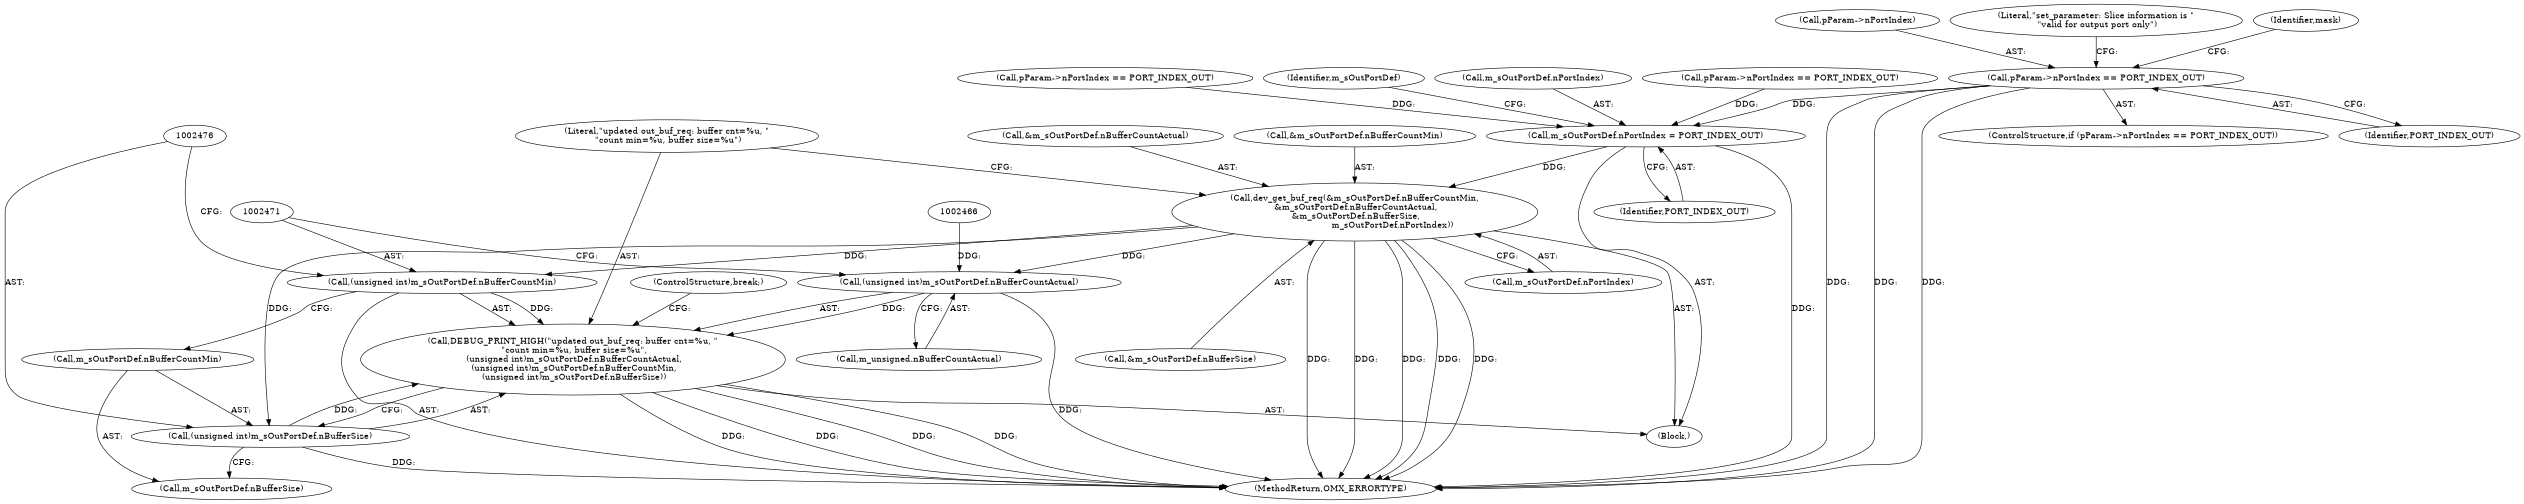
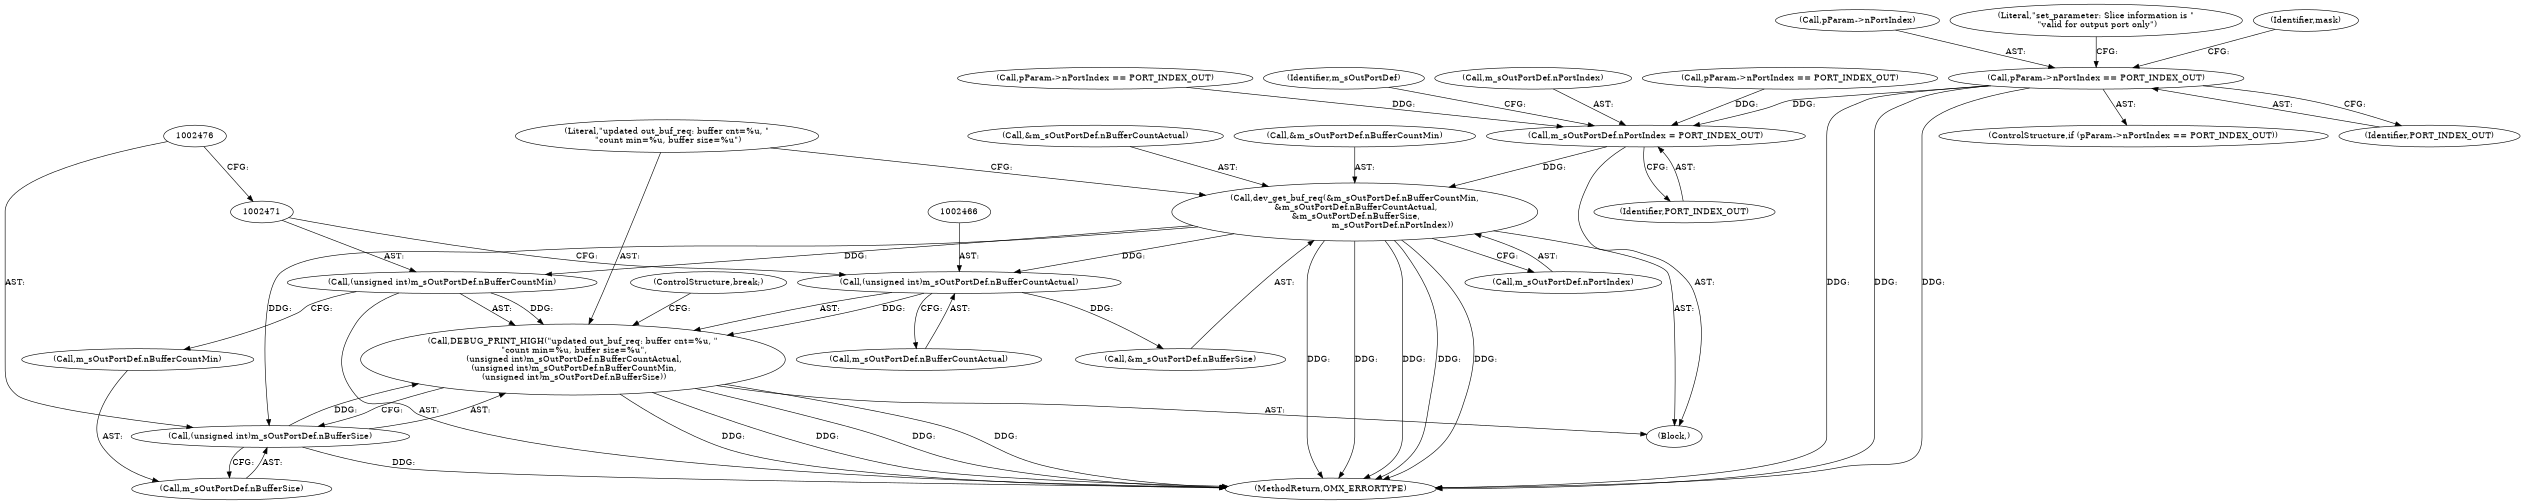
(210, 249) -> (226, 172)
(971, 256) -> (971, 256)
(919, 360) -> (919, 360)
(201, 397) -> (257, 467)
(1086, 433) -> (1092, 314)
(1784, 448) -> none
